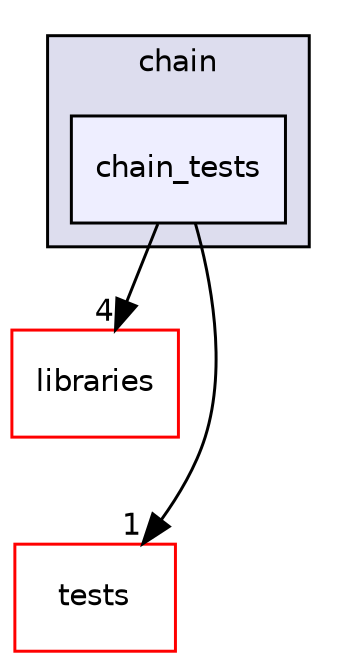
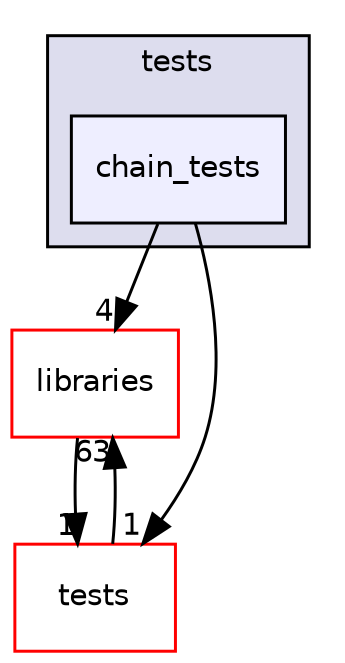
(178, 64) -> (178, 64)
none -> (75, 476)
none -> (115, 506)
